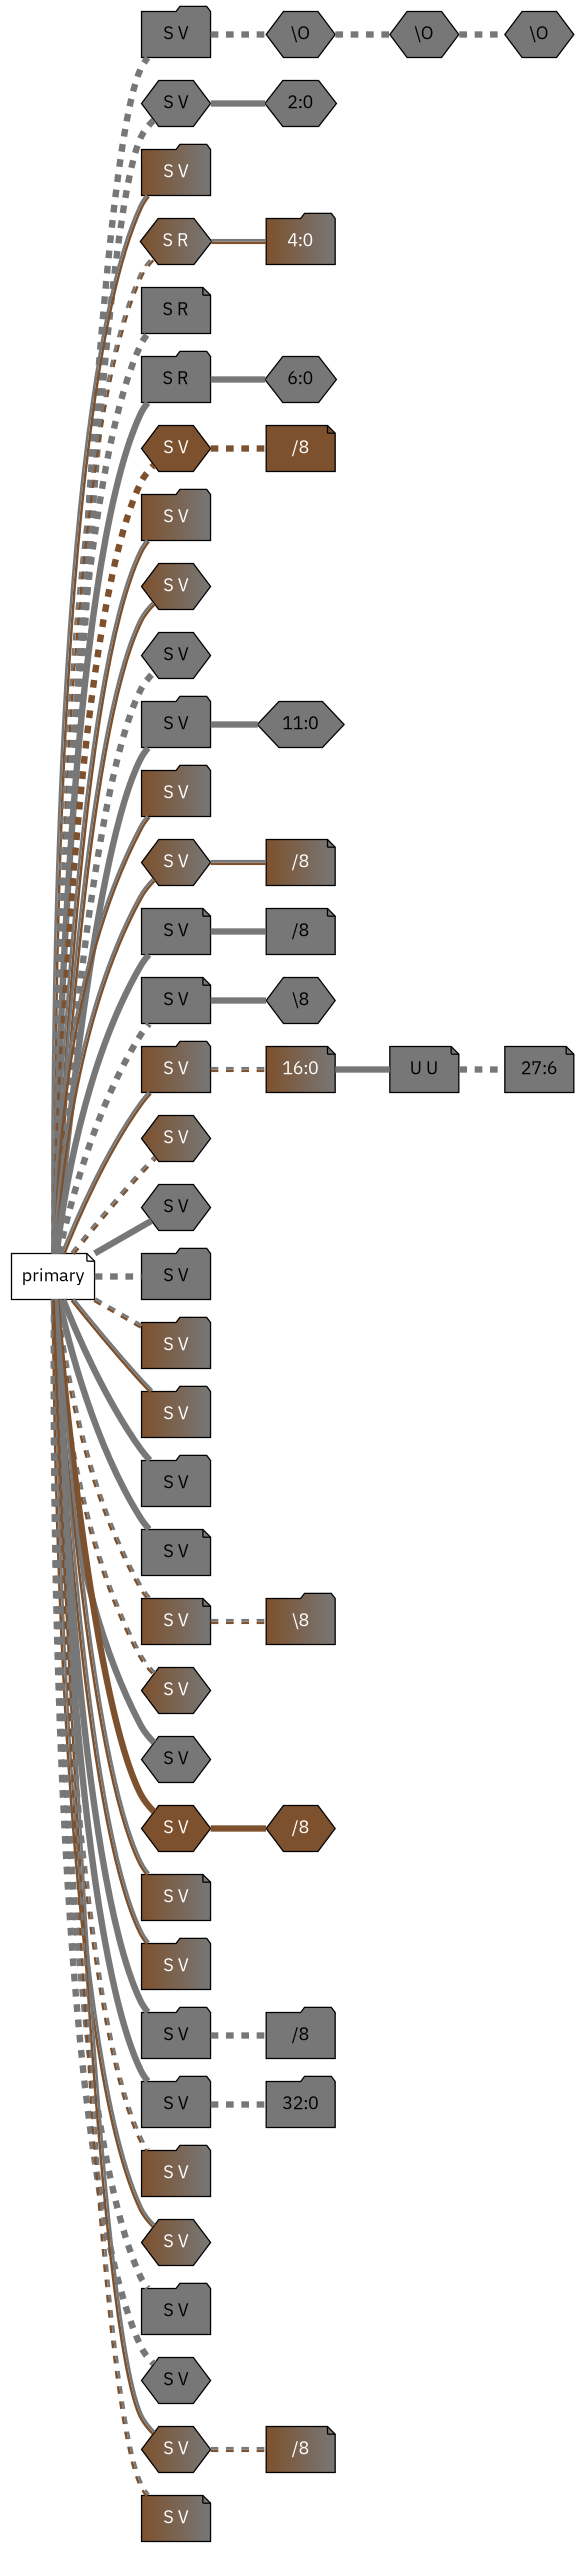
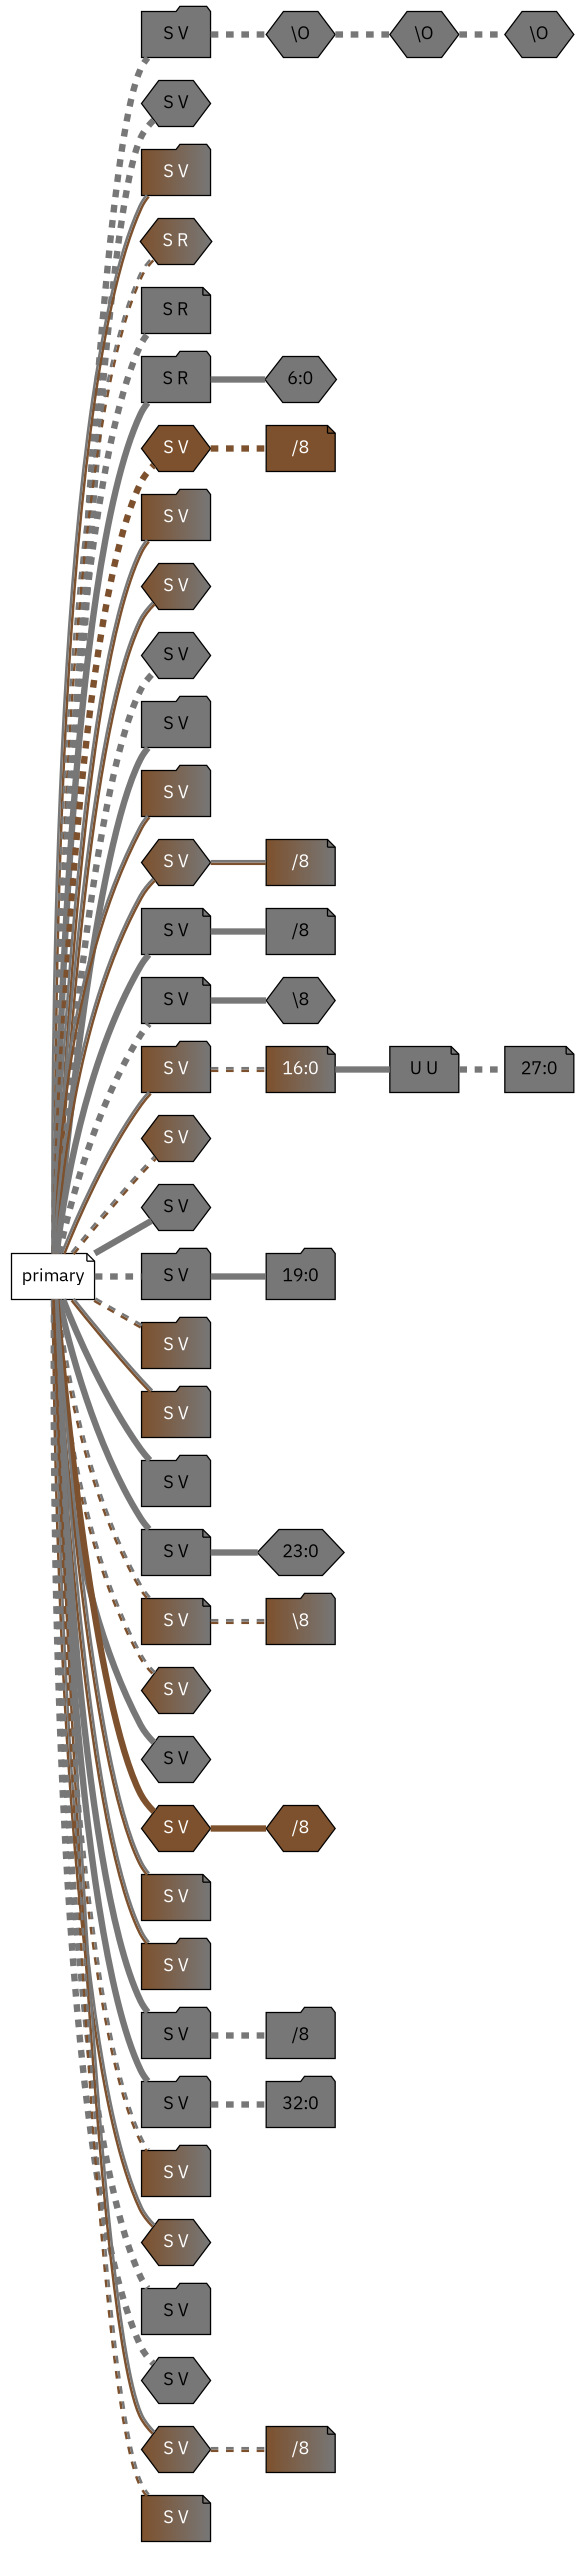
(301, 103) -> none
(301, 241) -> none
(301, 724) -> none
(539, 1070) -> (539, 1070)
none -> (301, 1276)
none -> (301, 1552)
